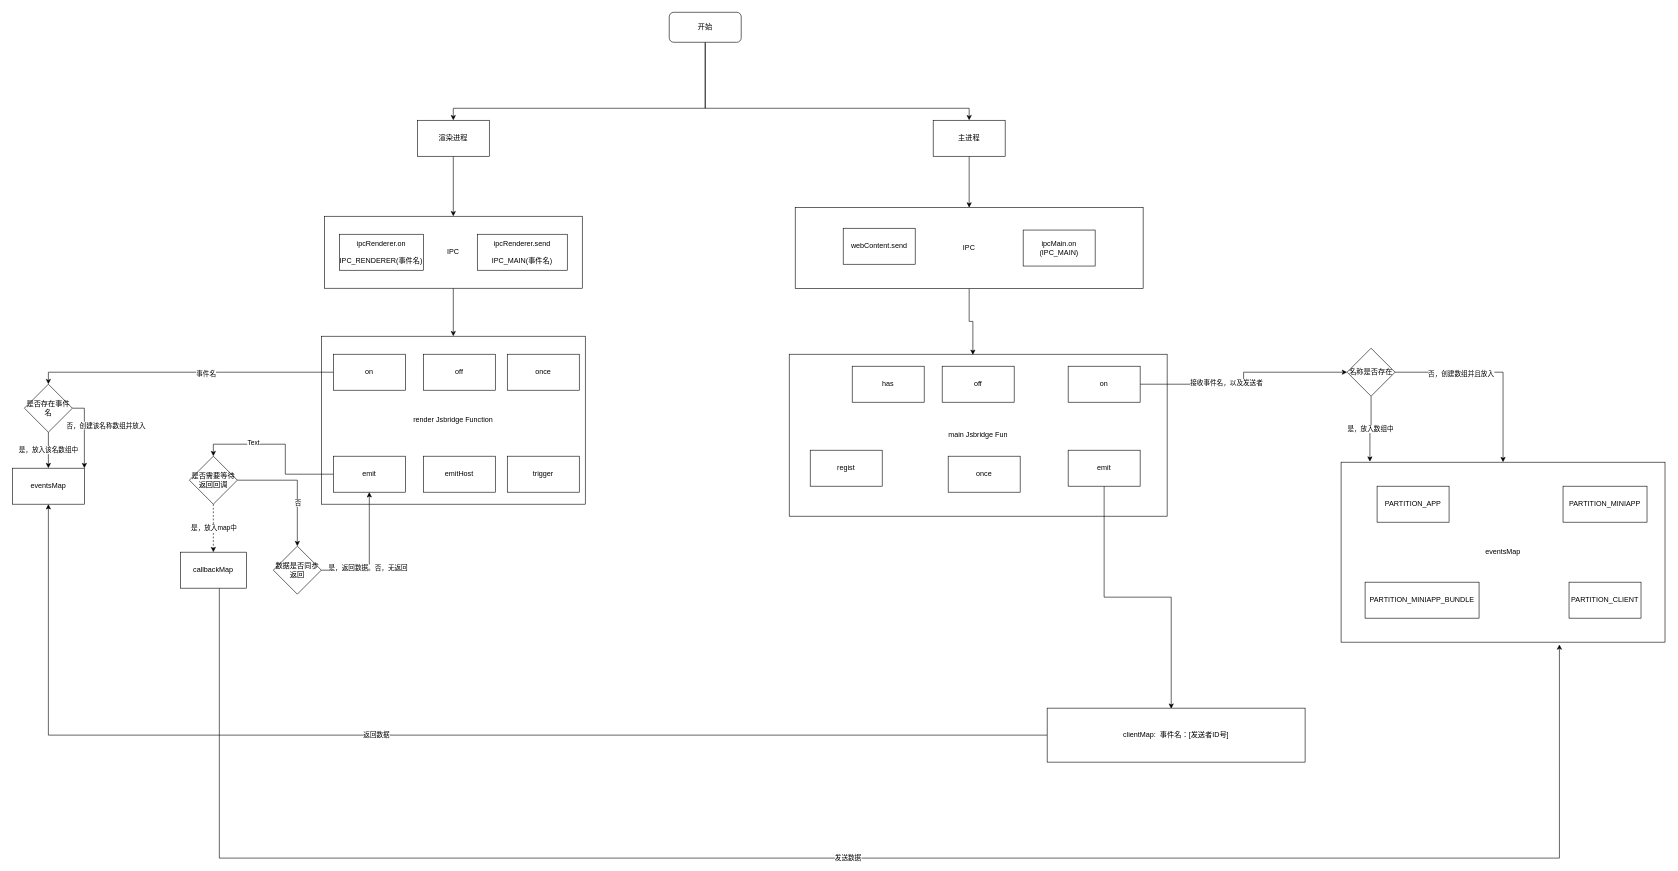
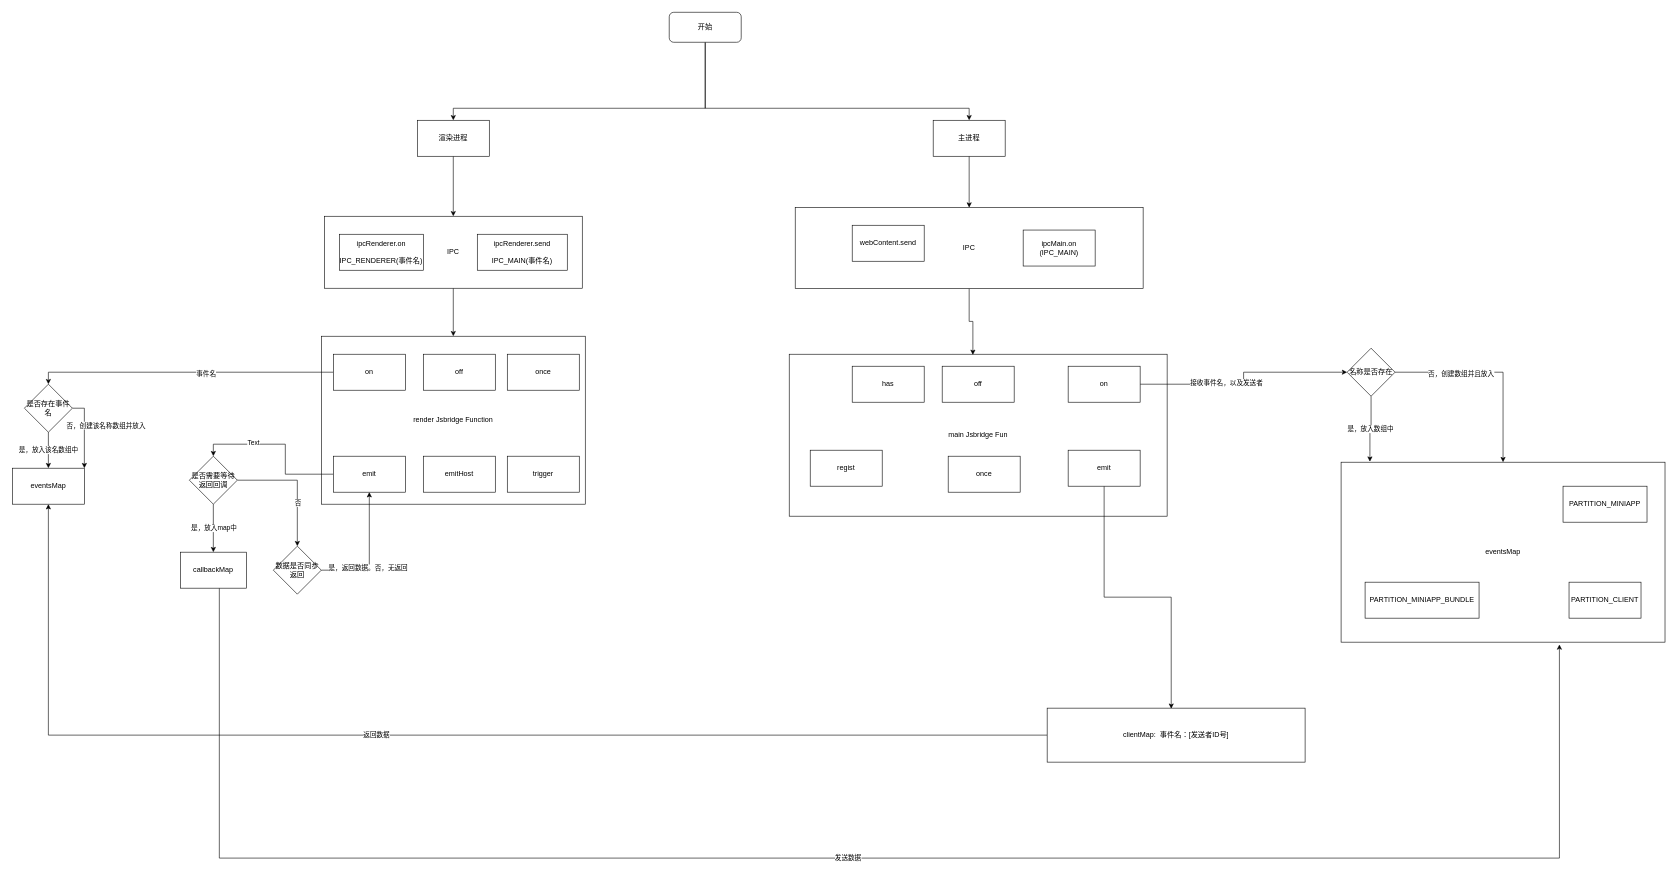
(879, 246) -> (888, 243)
(1413, 504) -> none
(213, 523) -> (213, 523)
